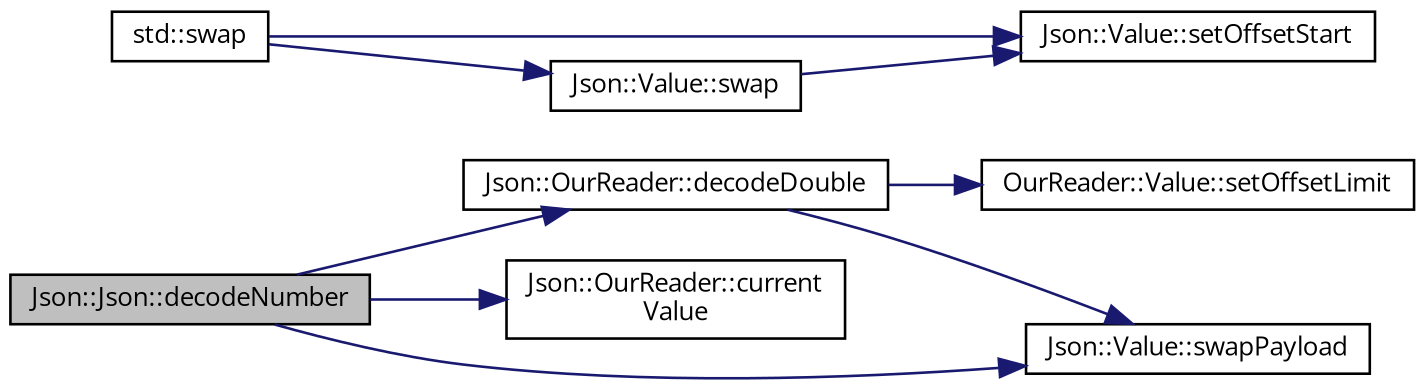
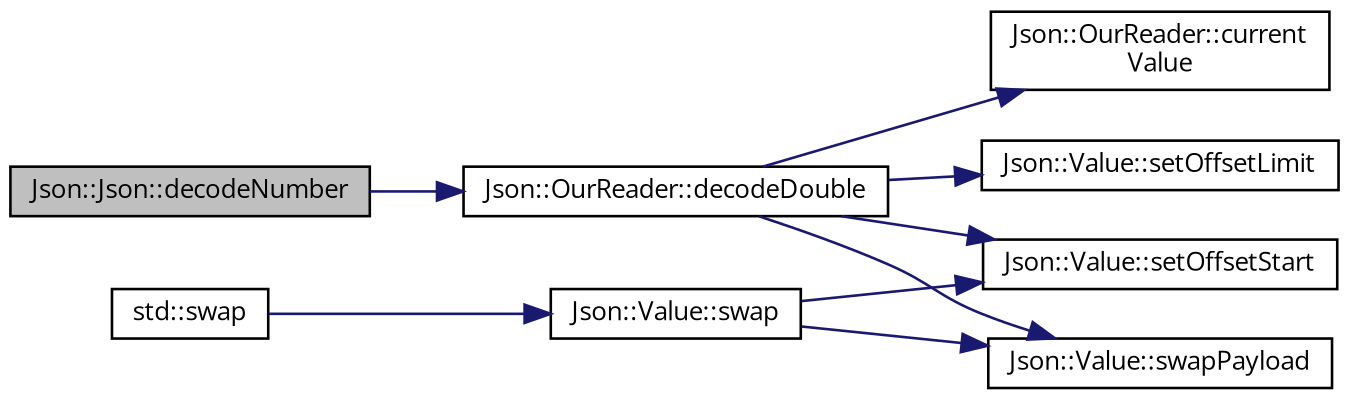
(631, 36) -> (905, 226)
(1198, 185) -> (1160, 165)
(425, 299) -> (881, 132)
(634, 377) -> (882, 335)
